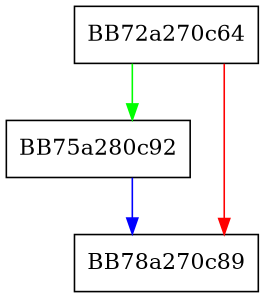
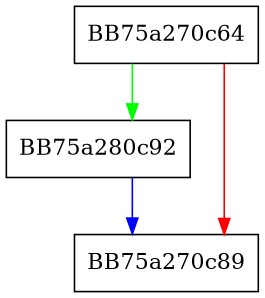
(166, 35) -> (166, 35)
(166, 263) -> (166, 263)
